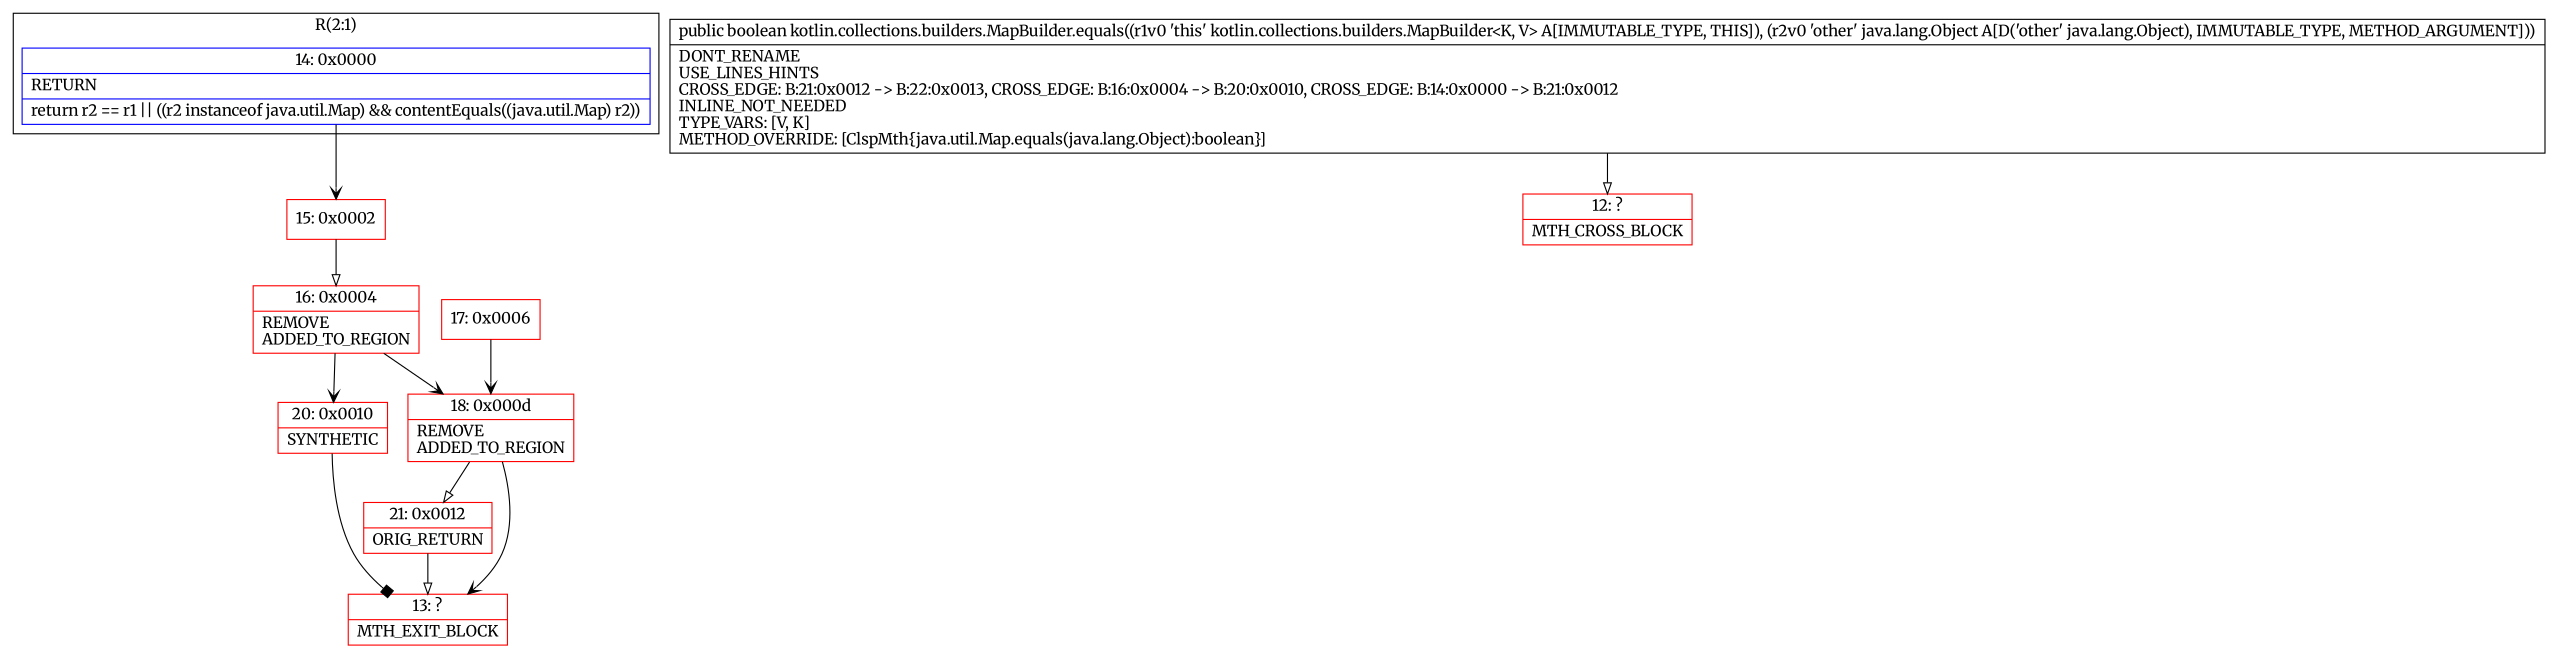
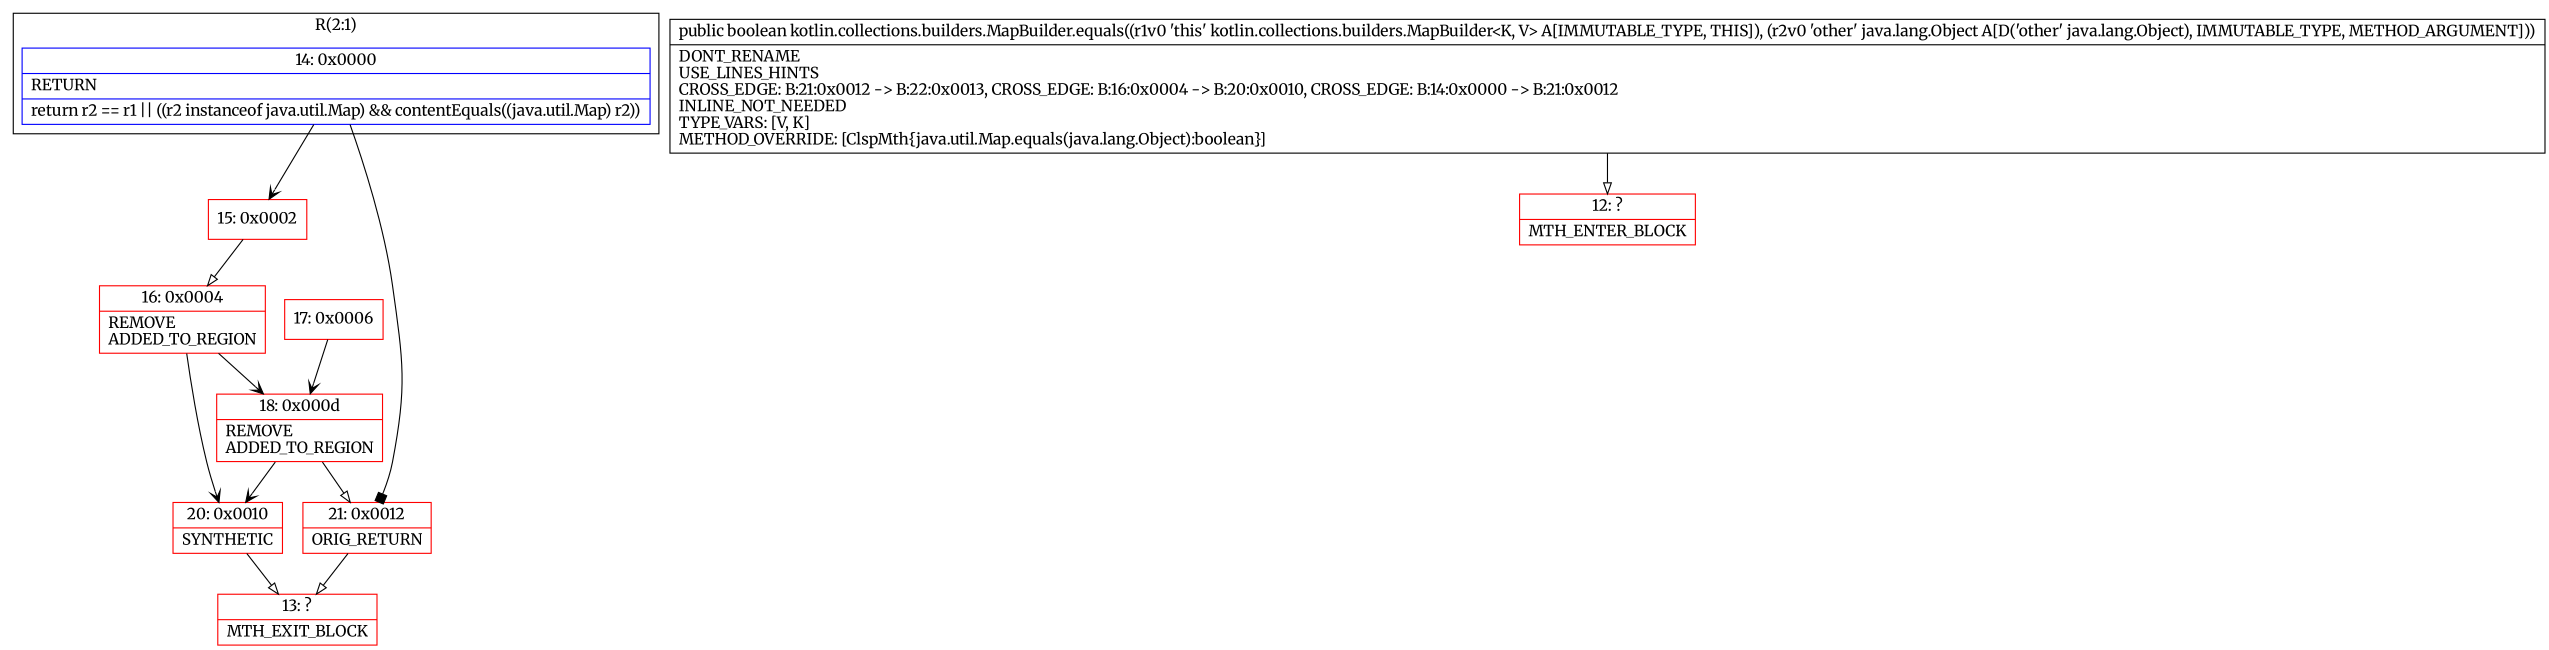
(1607, 232) -> (1607, 232)
none -> (395, 307)
(342, 526) -> (259, 569)
(509, 529) -> (264, 478)
